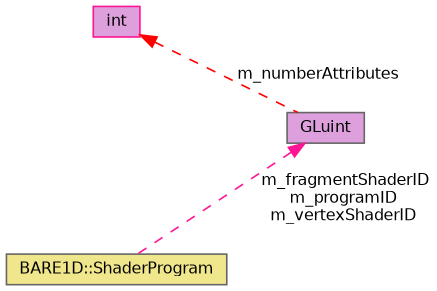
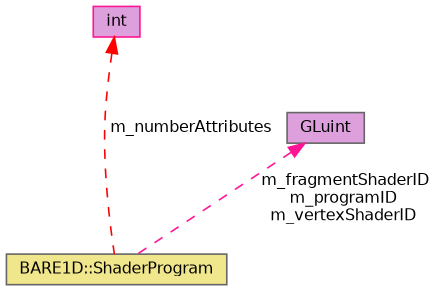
(226, 77) -> (105, 154)
